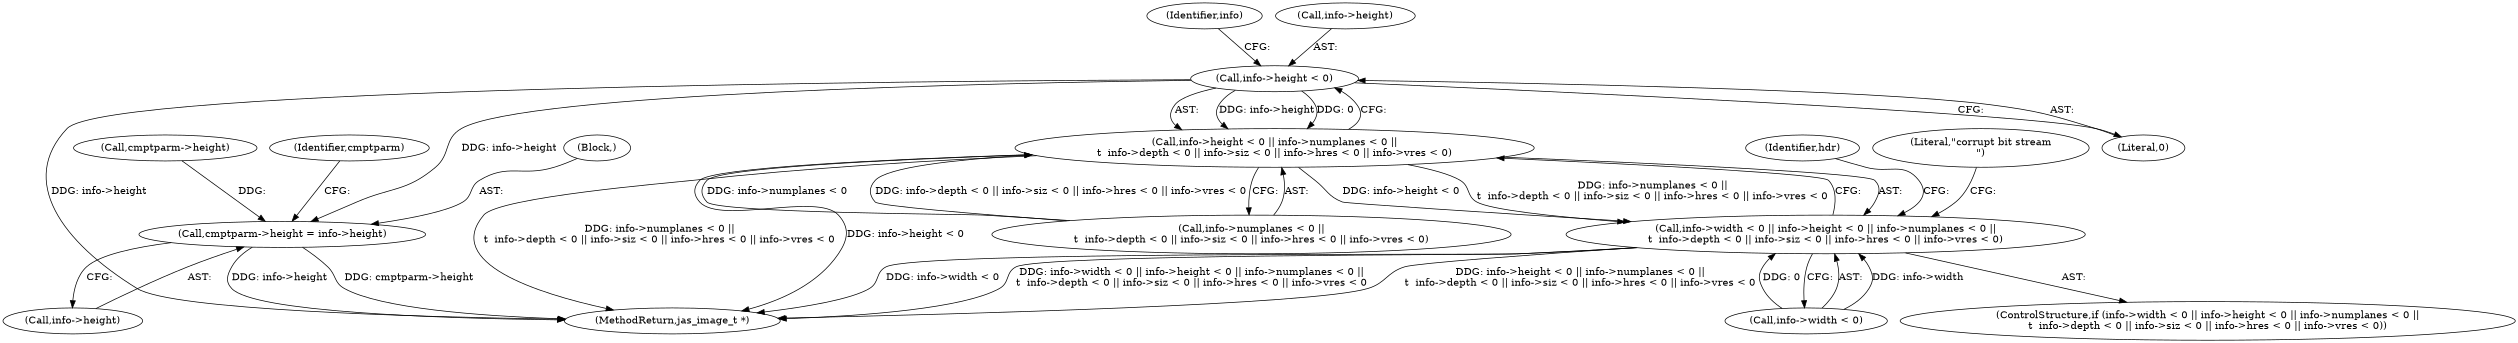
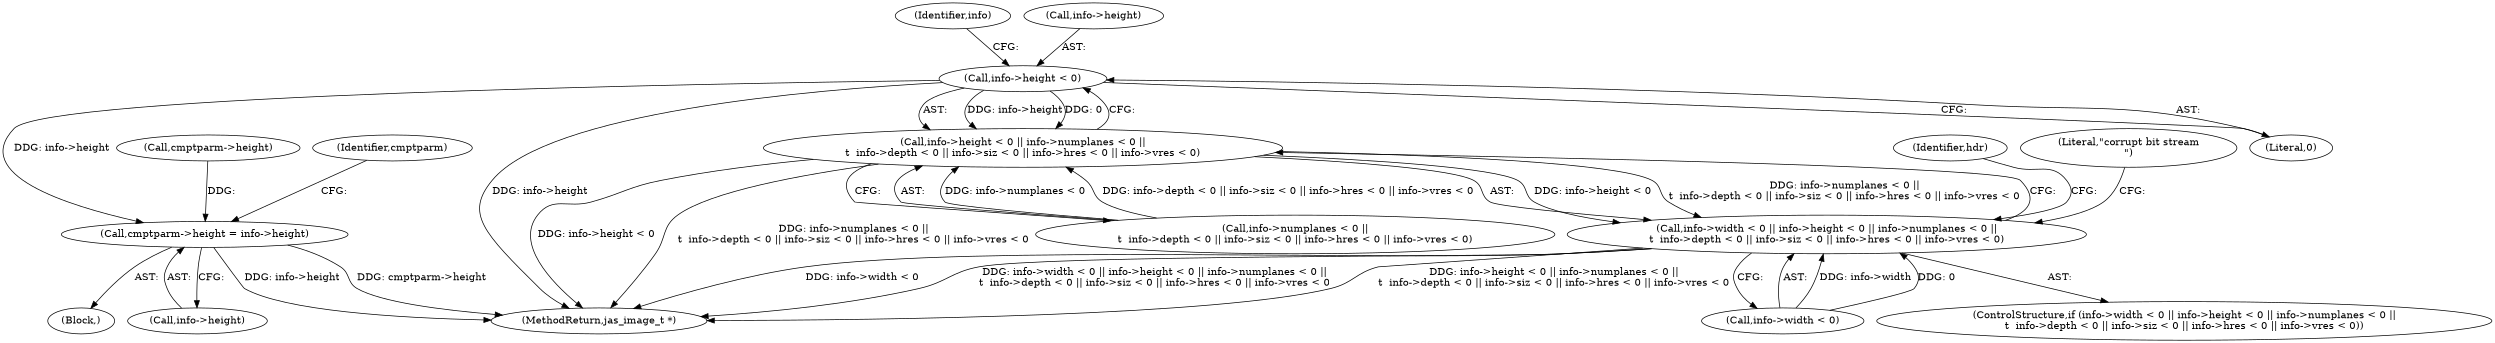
(474, 185) -> (130, 270)
